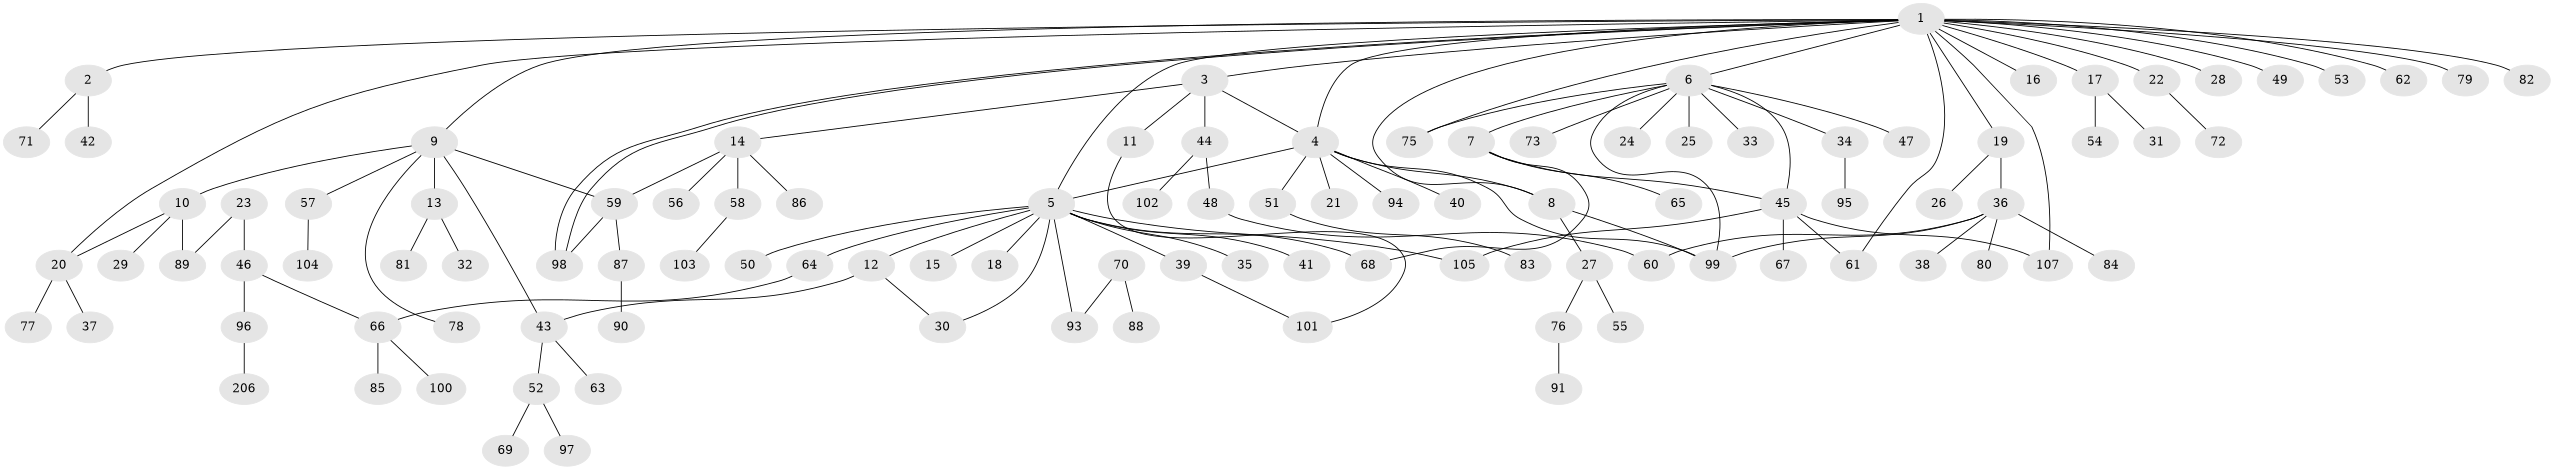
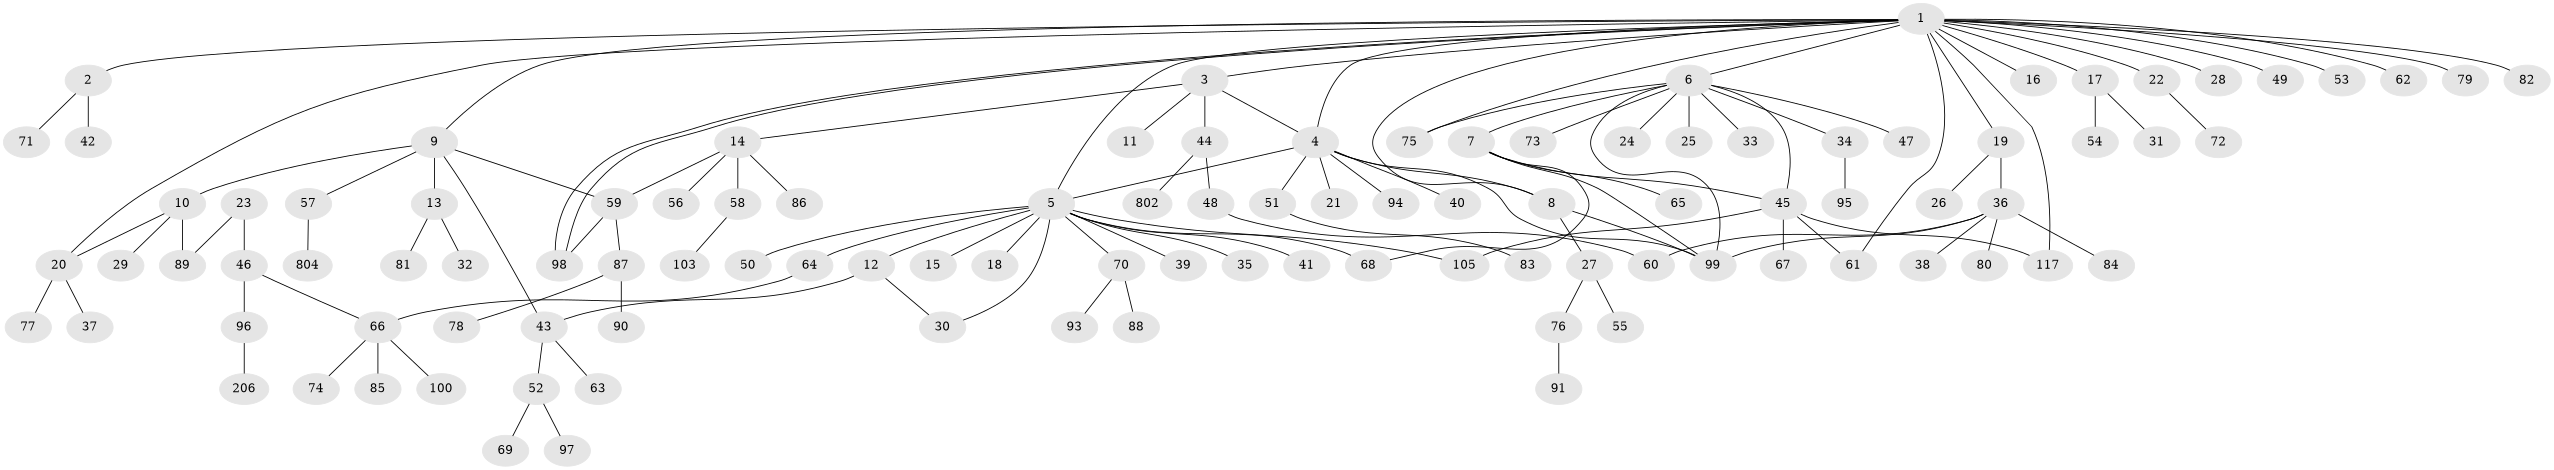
none -> (1600, 190)
(1147, 204) -> (1147, 204)
(366, 248) -> (557, 294)
(308, 266) -> (308, 266)
(1063, 266) -> (1087, 235)
(2048, 266) -> (2048, 266)
(1308, 327) -> none
none -> (316, 389)
